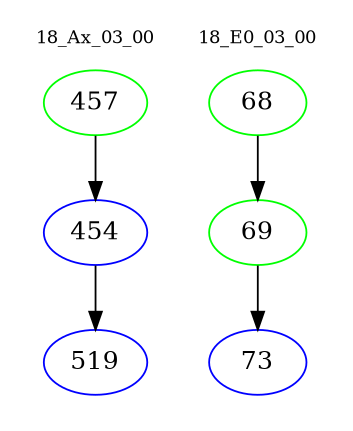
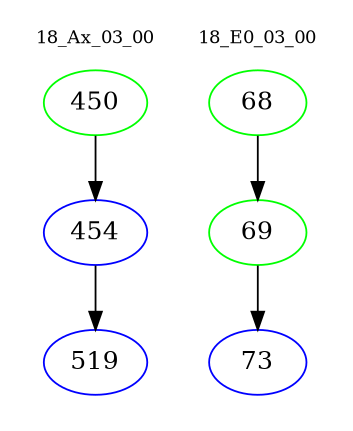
(96, 103) -> (96, 103)
